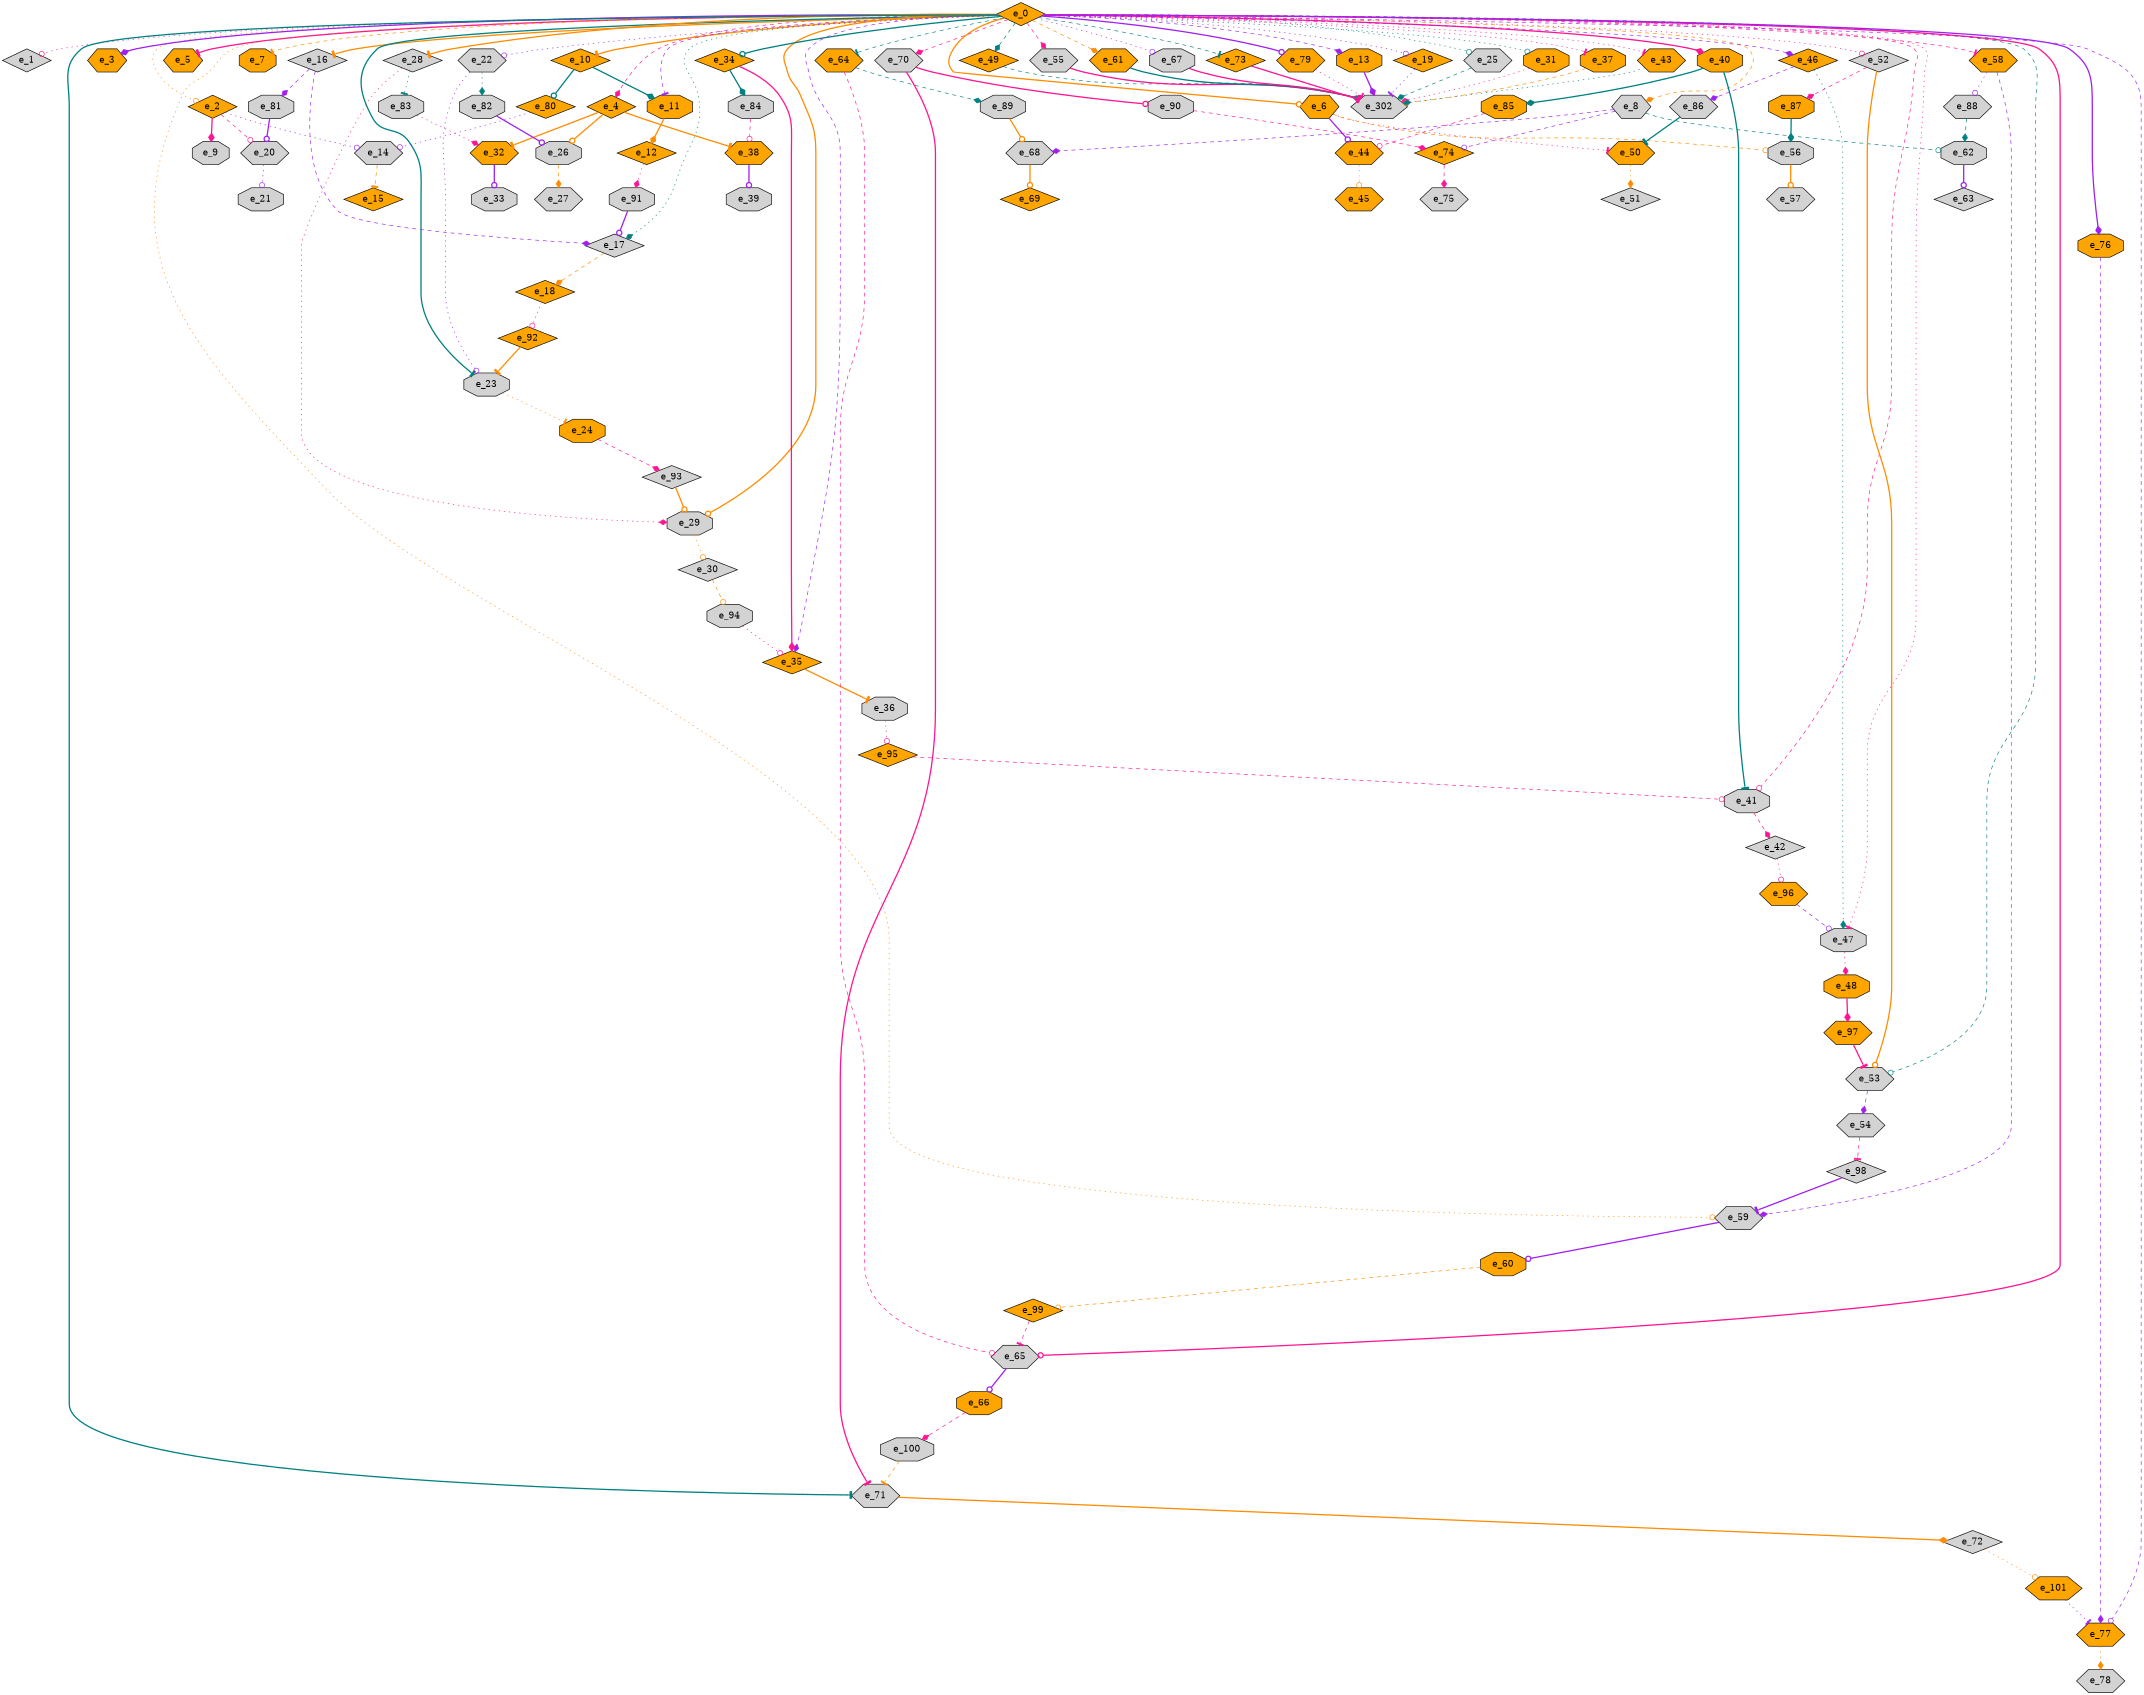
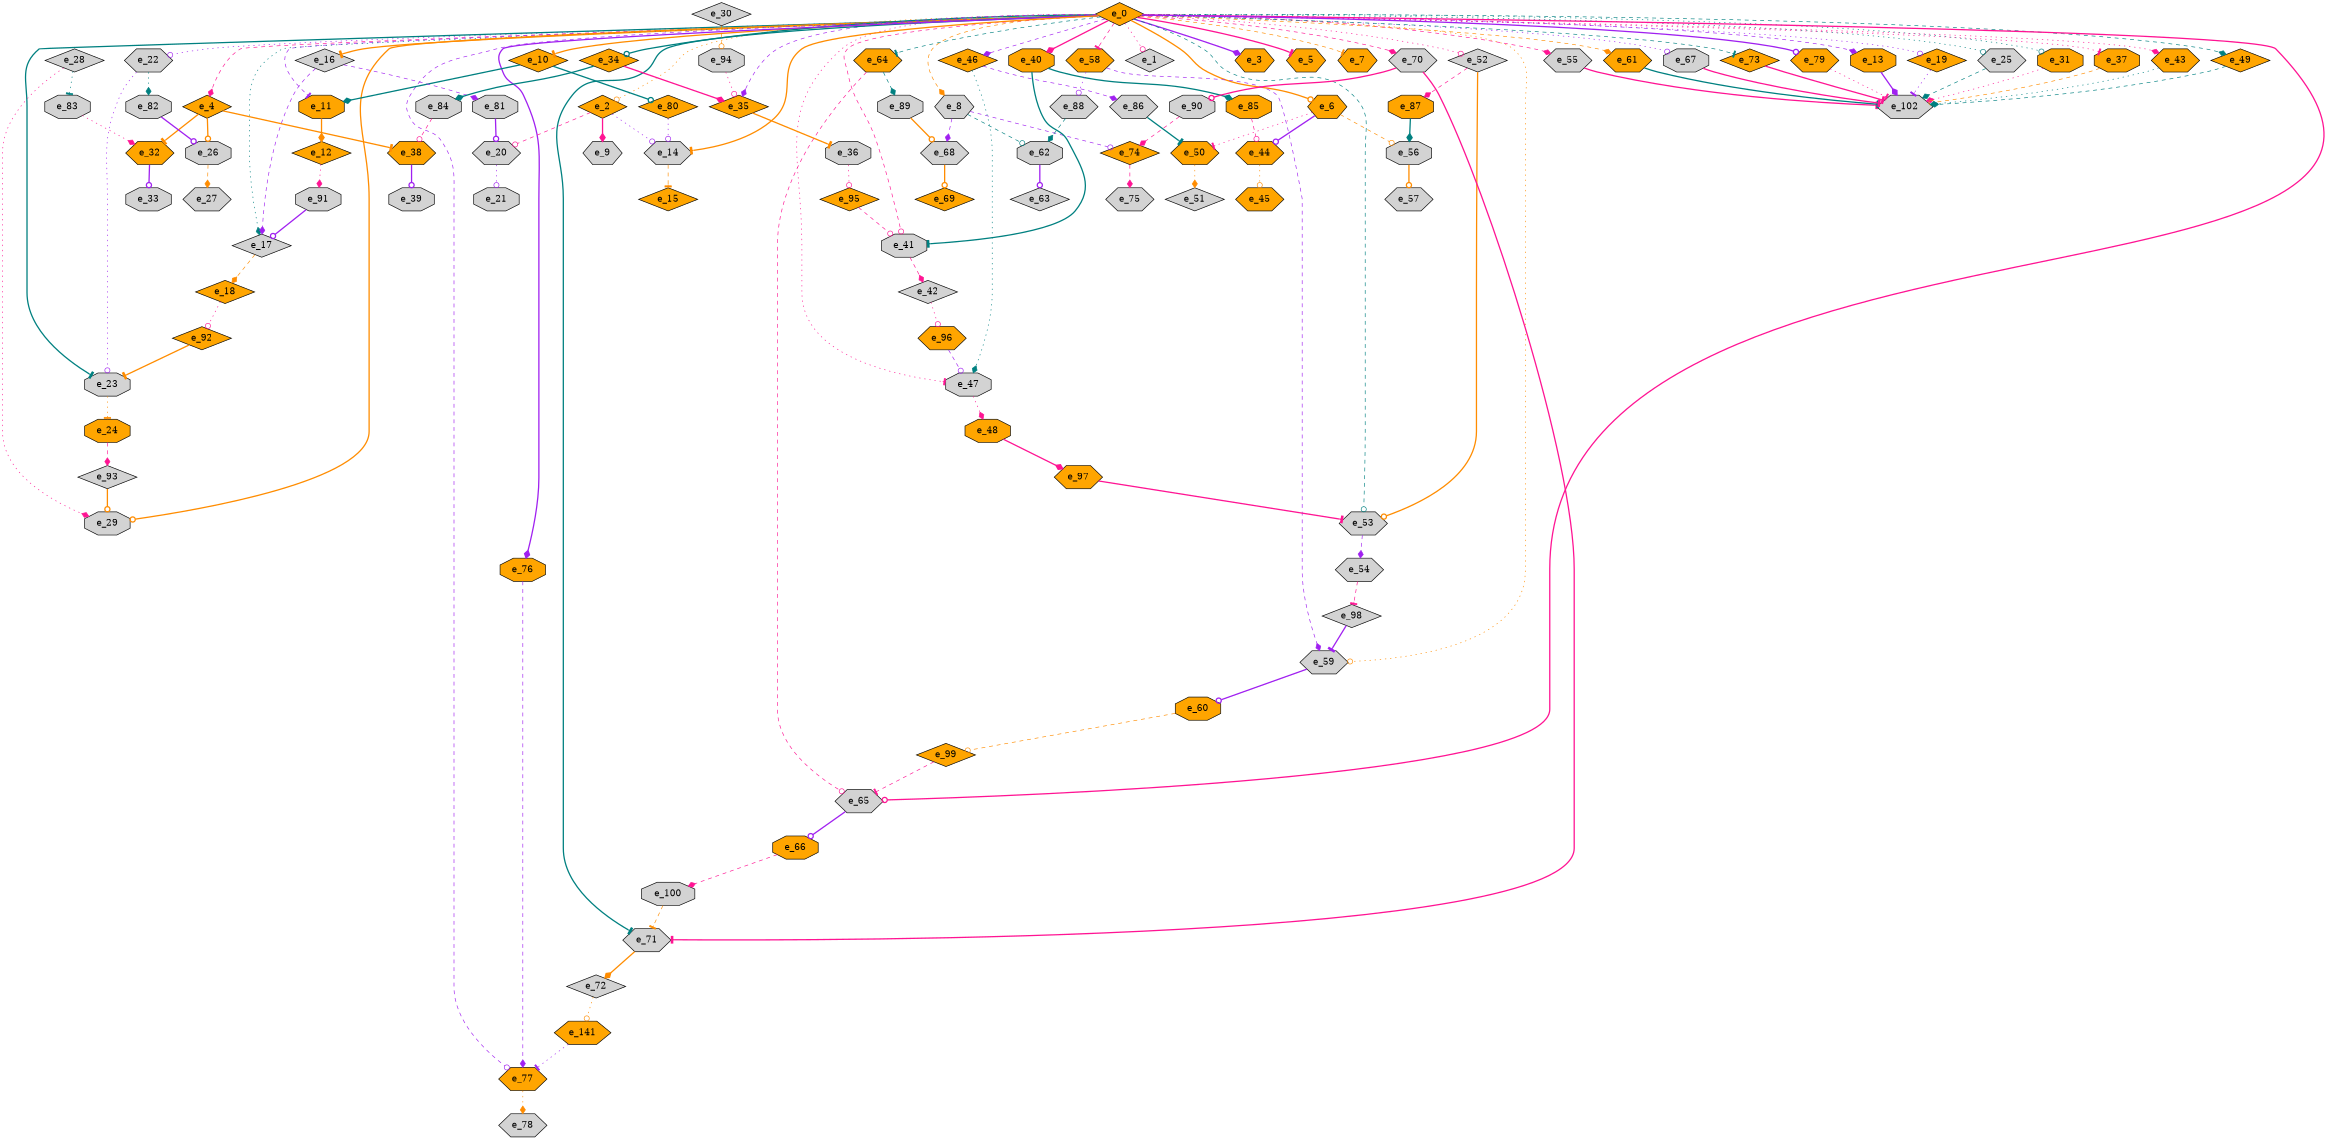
(713, 21) -> (855, 36)
(1478, 32) -> (1647, 25)
(258, 60) -> (1357, 60)
(1379, 107) -> (1905, 107)
(211, 153) -> (603, 153)
(698, 545) -> none
(2054, 1588) -> (583, 1033)
